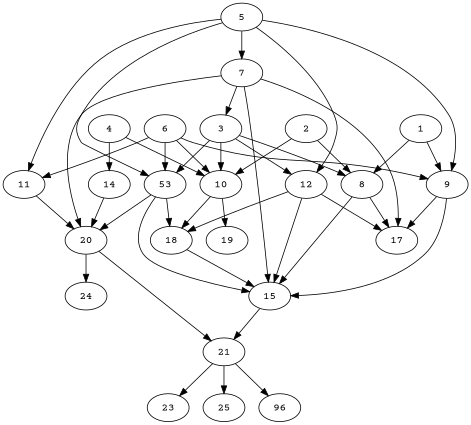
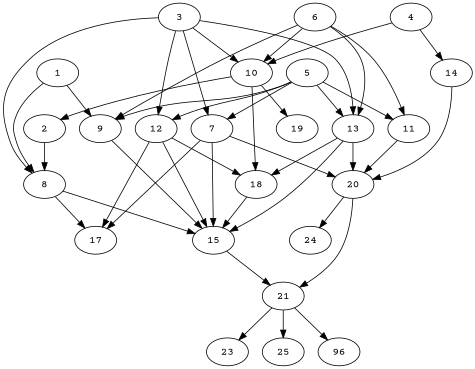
(233, 97) -> (194, 67)
(269, 153) -> (149, 93)
(165, 184) -> (353, 129)
(425, 209) -> none
